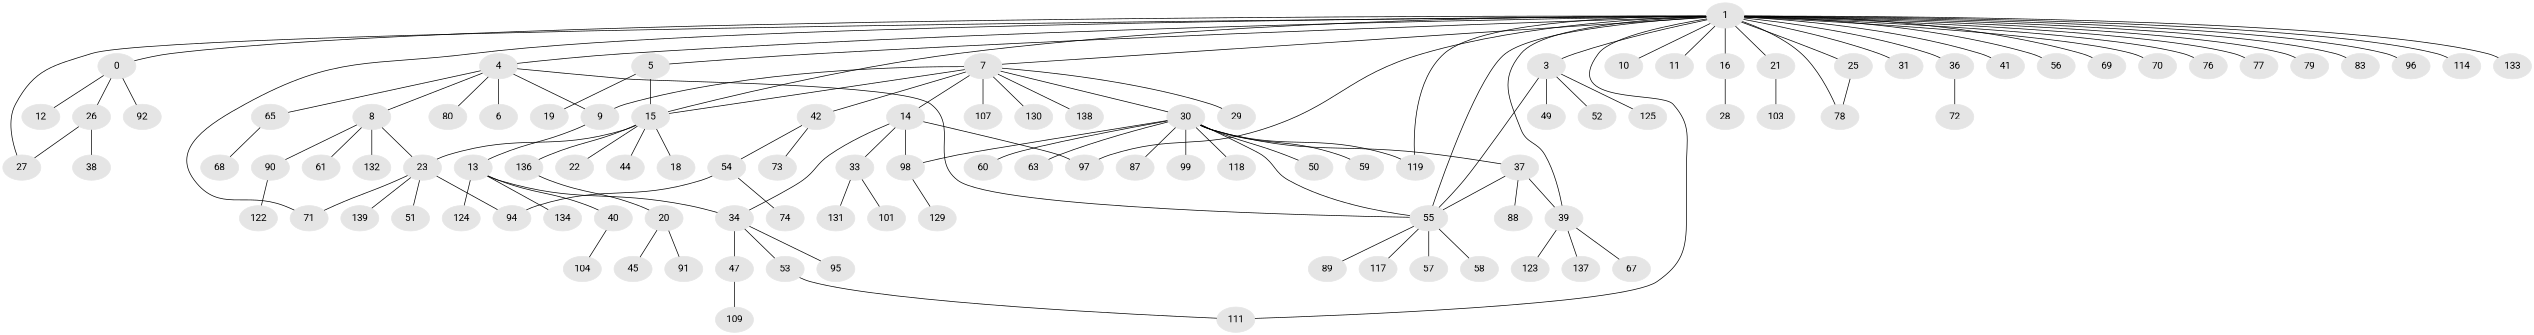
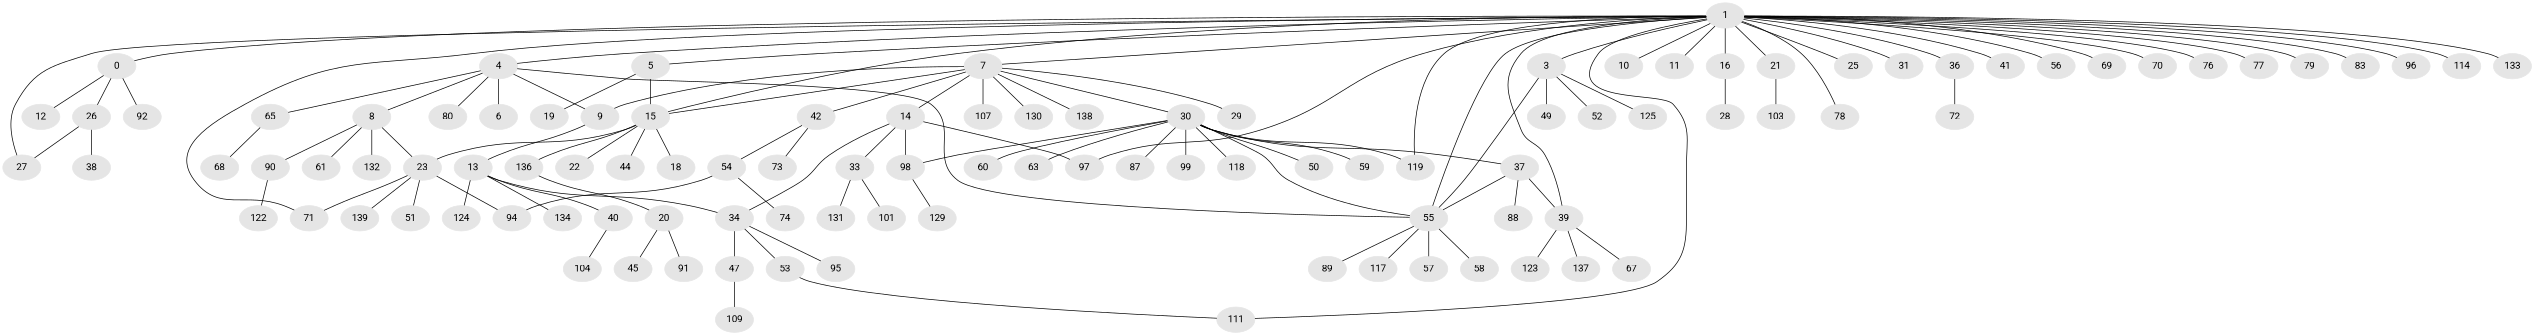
(1847, 92) -> none
